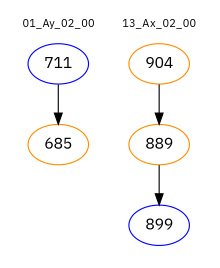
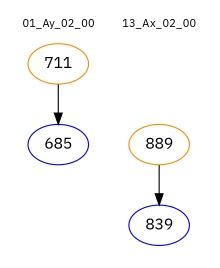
(58, 64) -> (58, 64)
(159, 64) -> none
(58, 145) -> (58, 145)
(159, 225) -> (159, 225)
